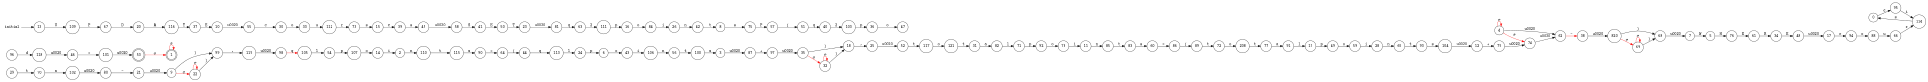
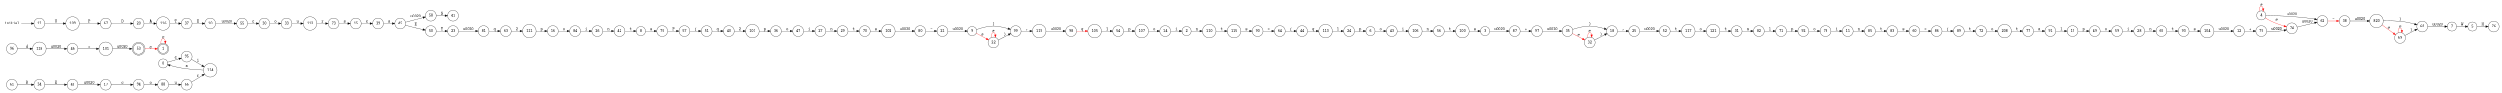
(490, 27) -> (414, 28)
none -> (820, 31)
(1742, 36) -> none
